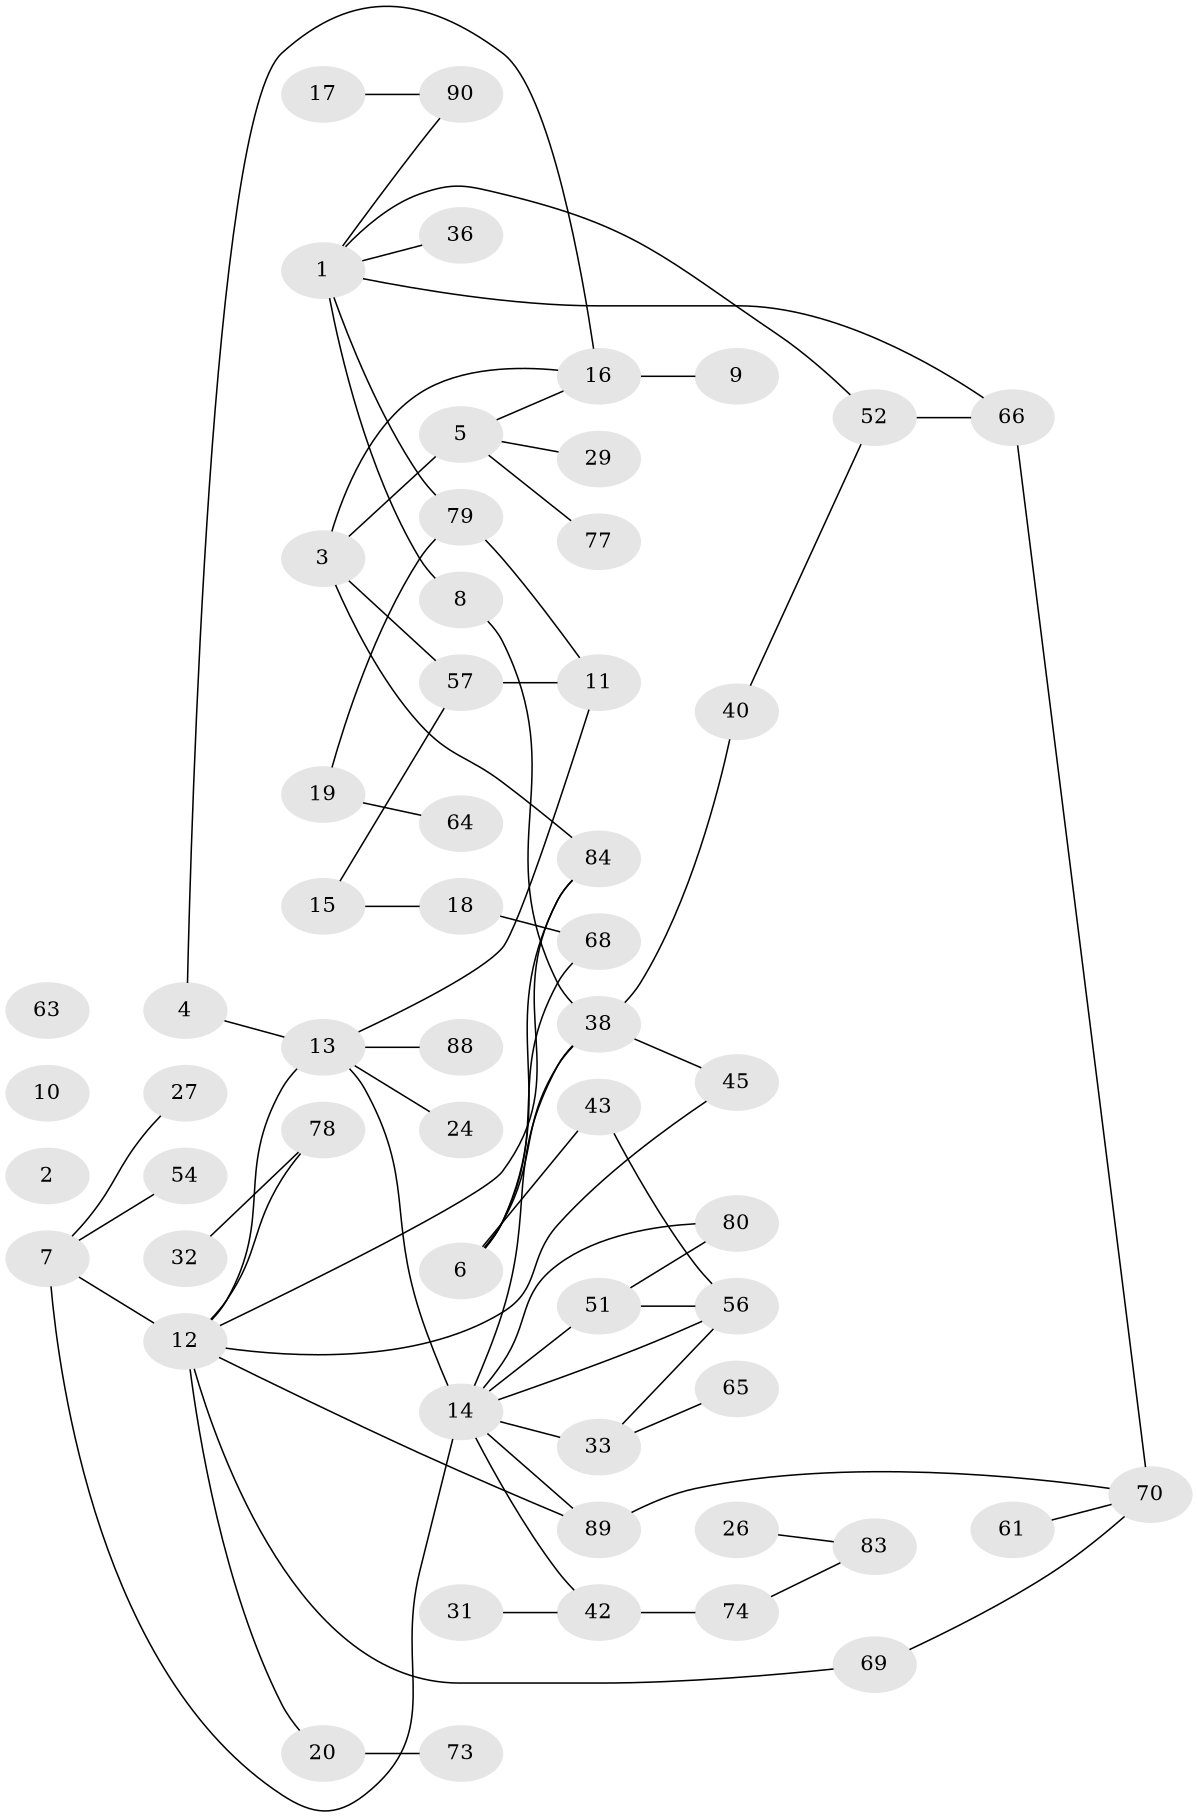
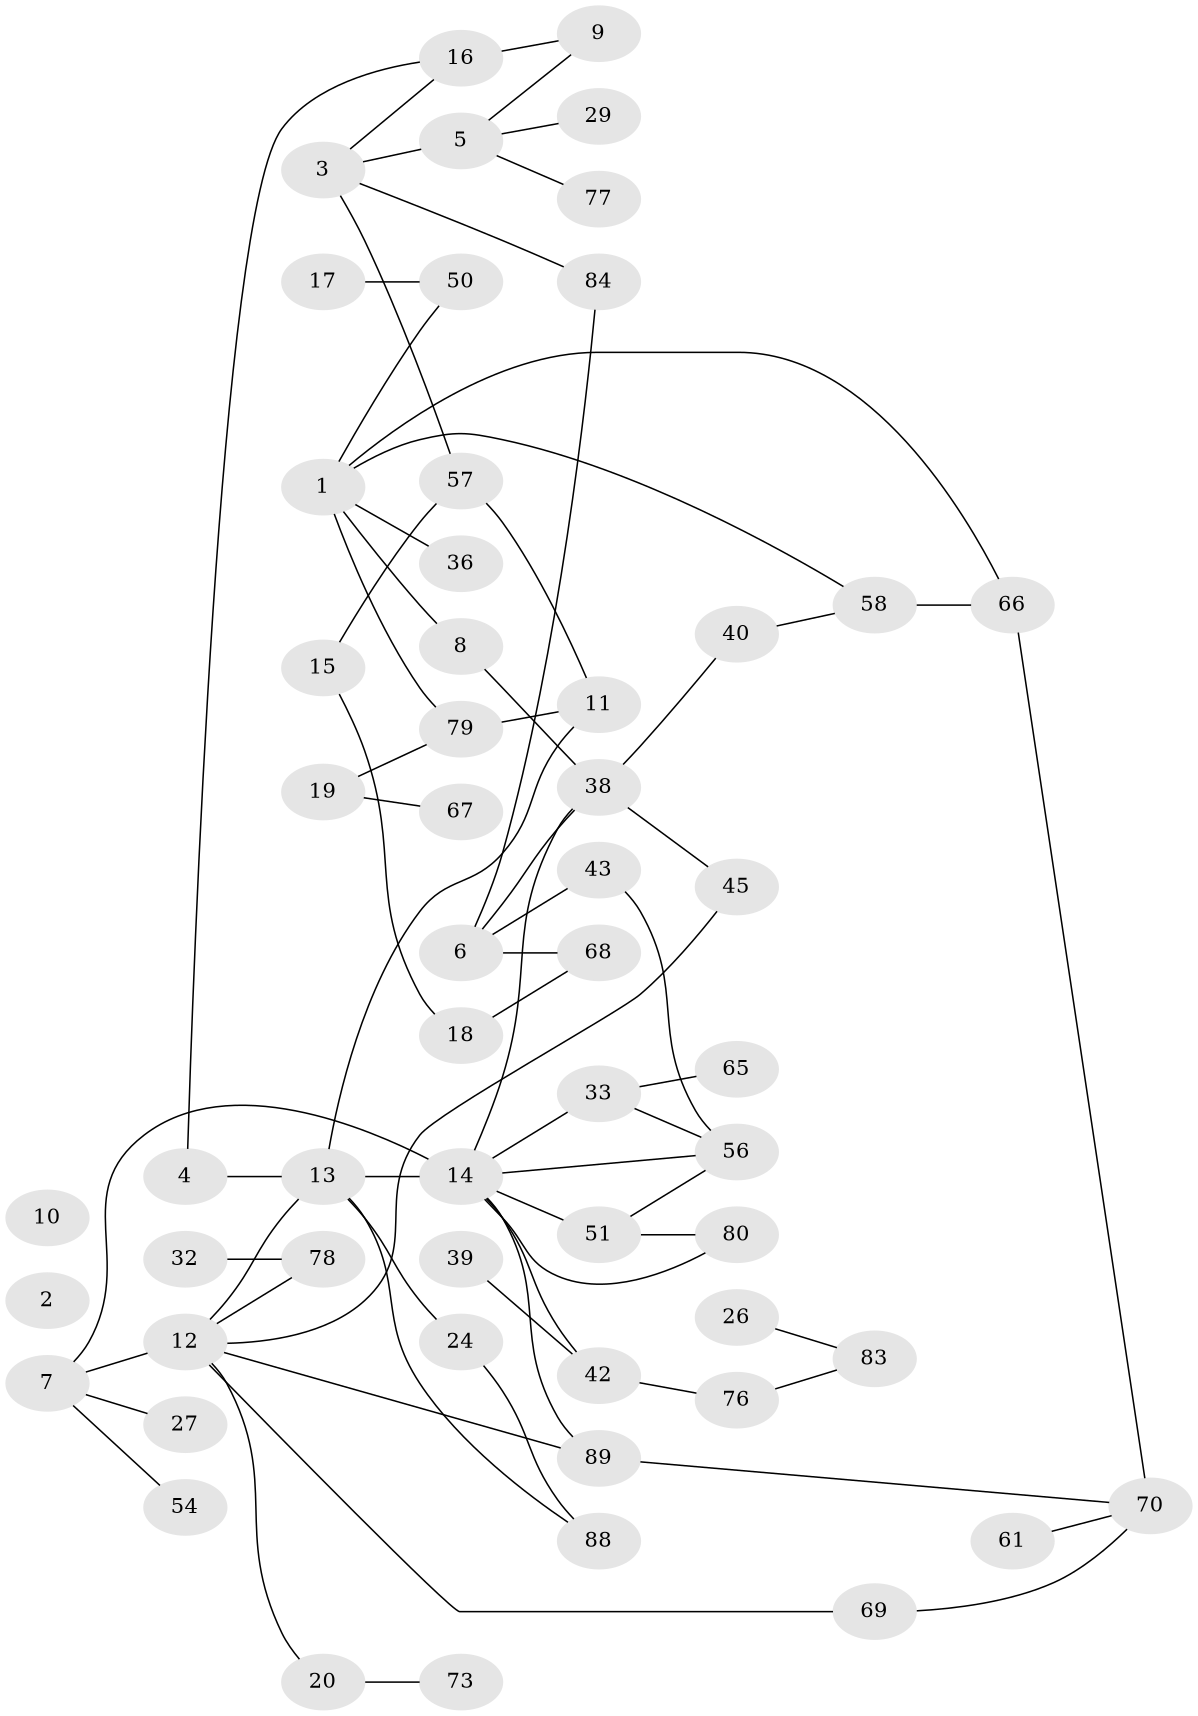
(461, 94) -> (461, 282)
(530, 405) -> (530, 87)
(875, 418) -> (875, 605)
(461, 824) -> (461, 812)
(47, 1010) -> none
(497, 1176) -> none
none -> (531, 1451)
(461, 1613) -> (461, 1259)
(737, 1613) -> (737, 1400)
